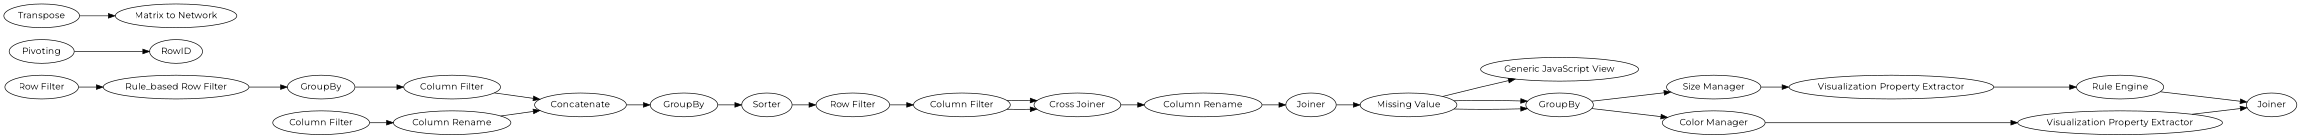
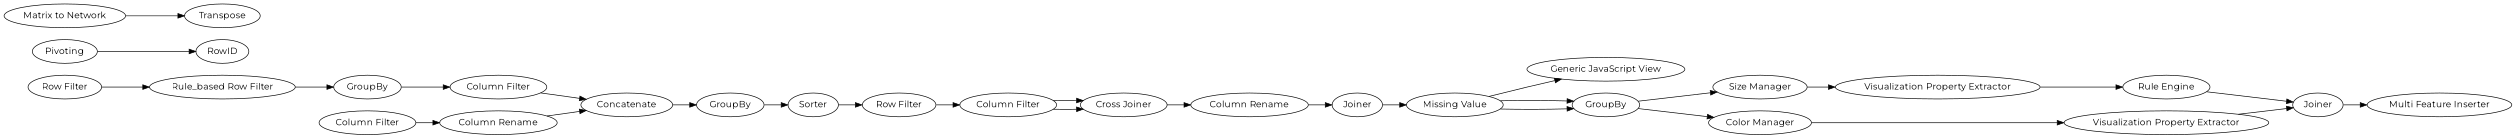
(94, 16) -> (152, 16)
none -> (2439, 105)
